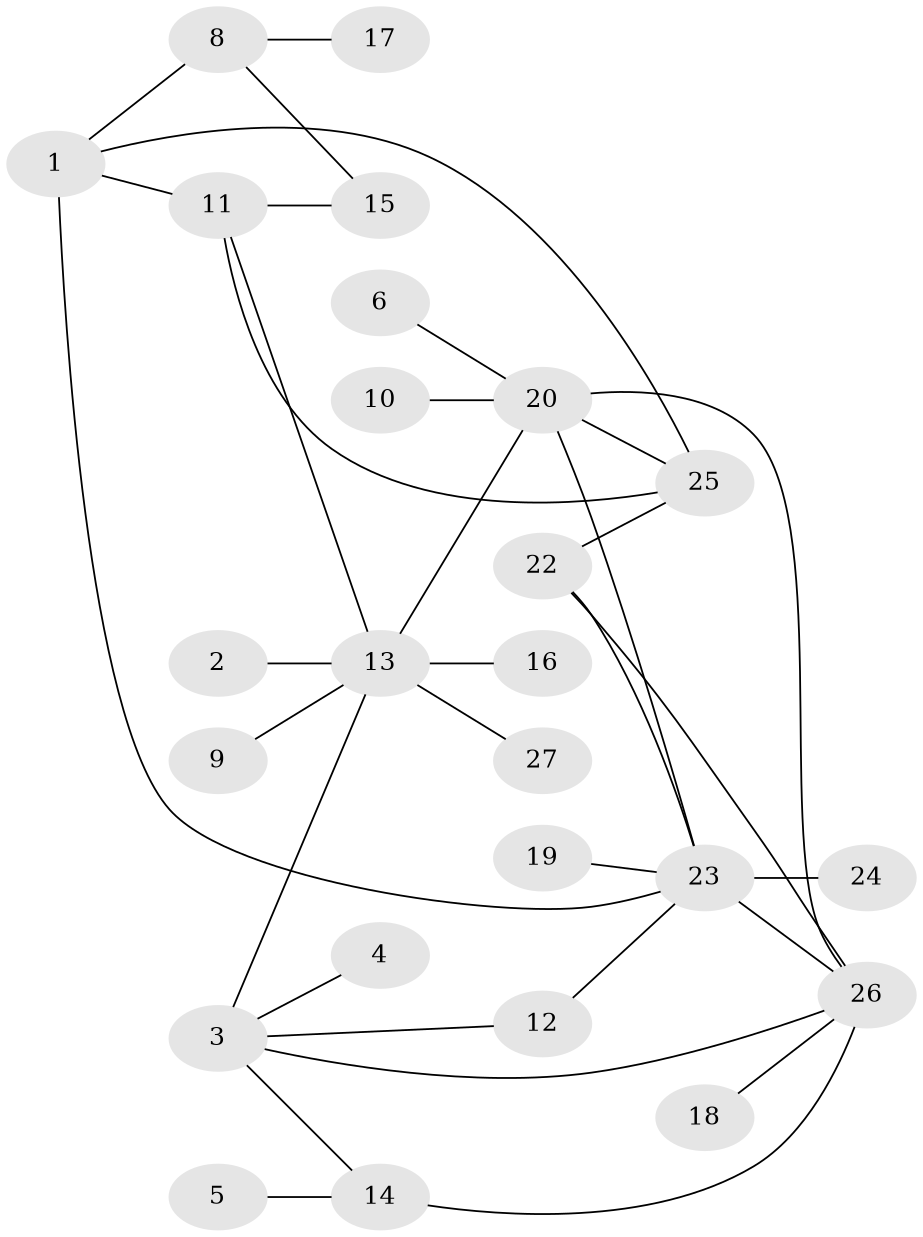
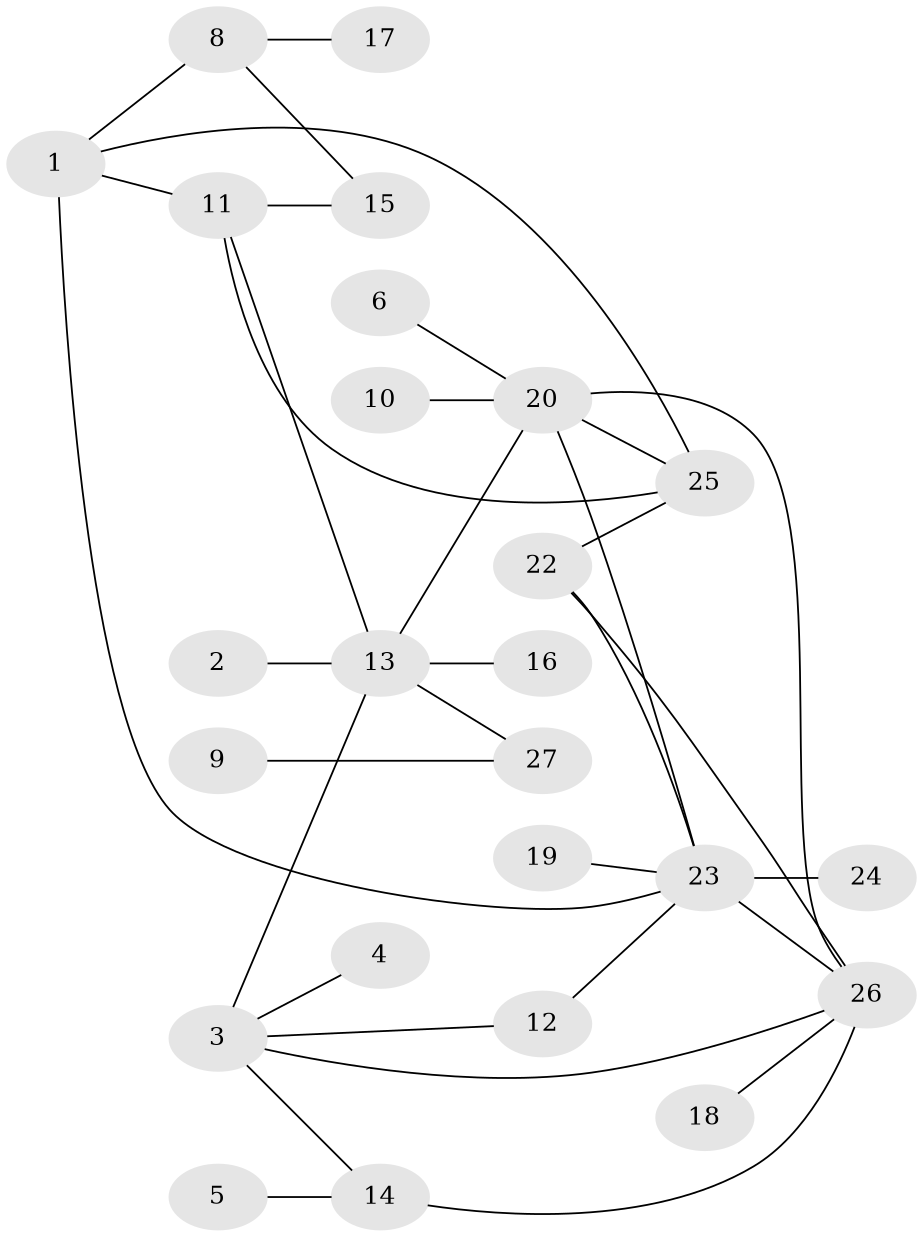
(299, 712) -> (381, 761)
